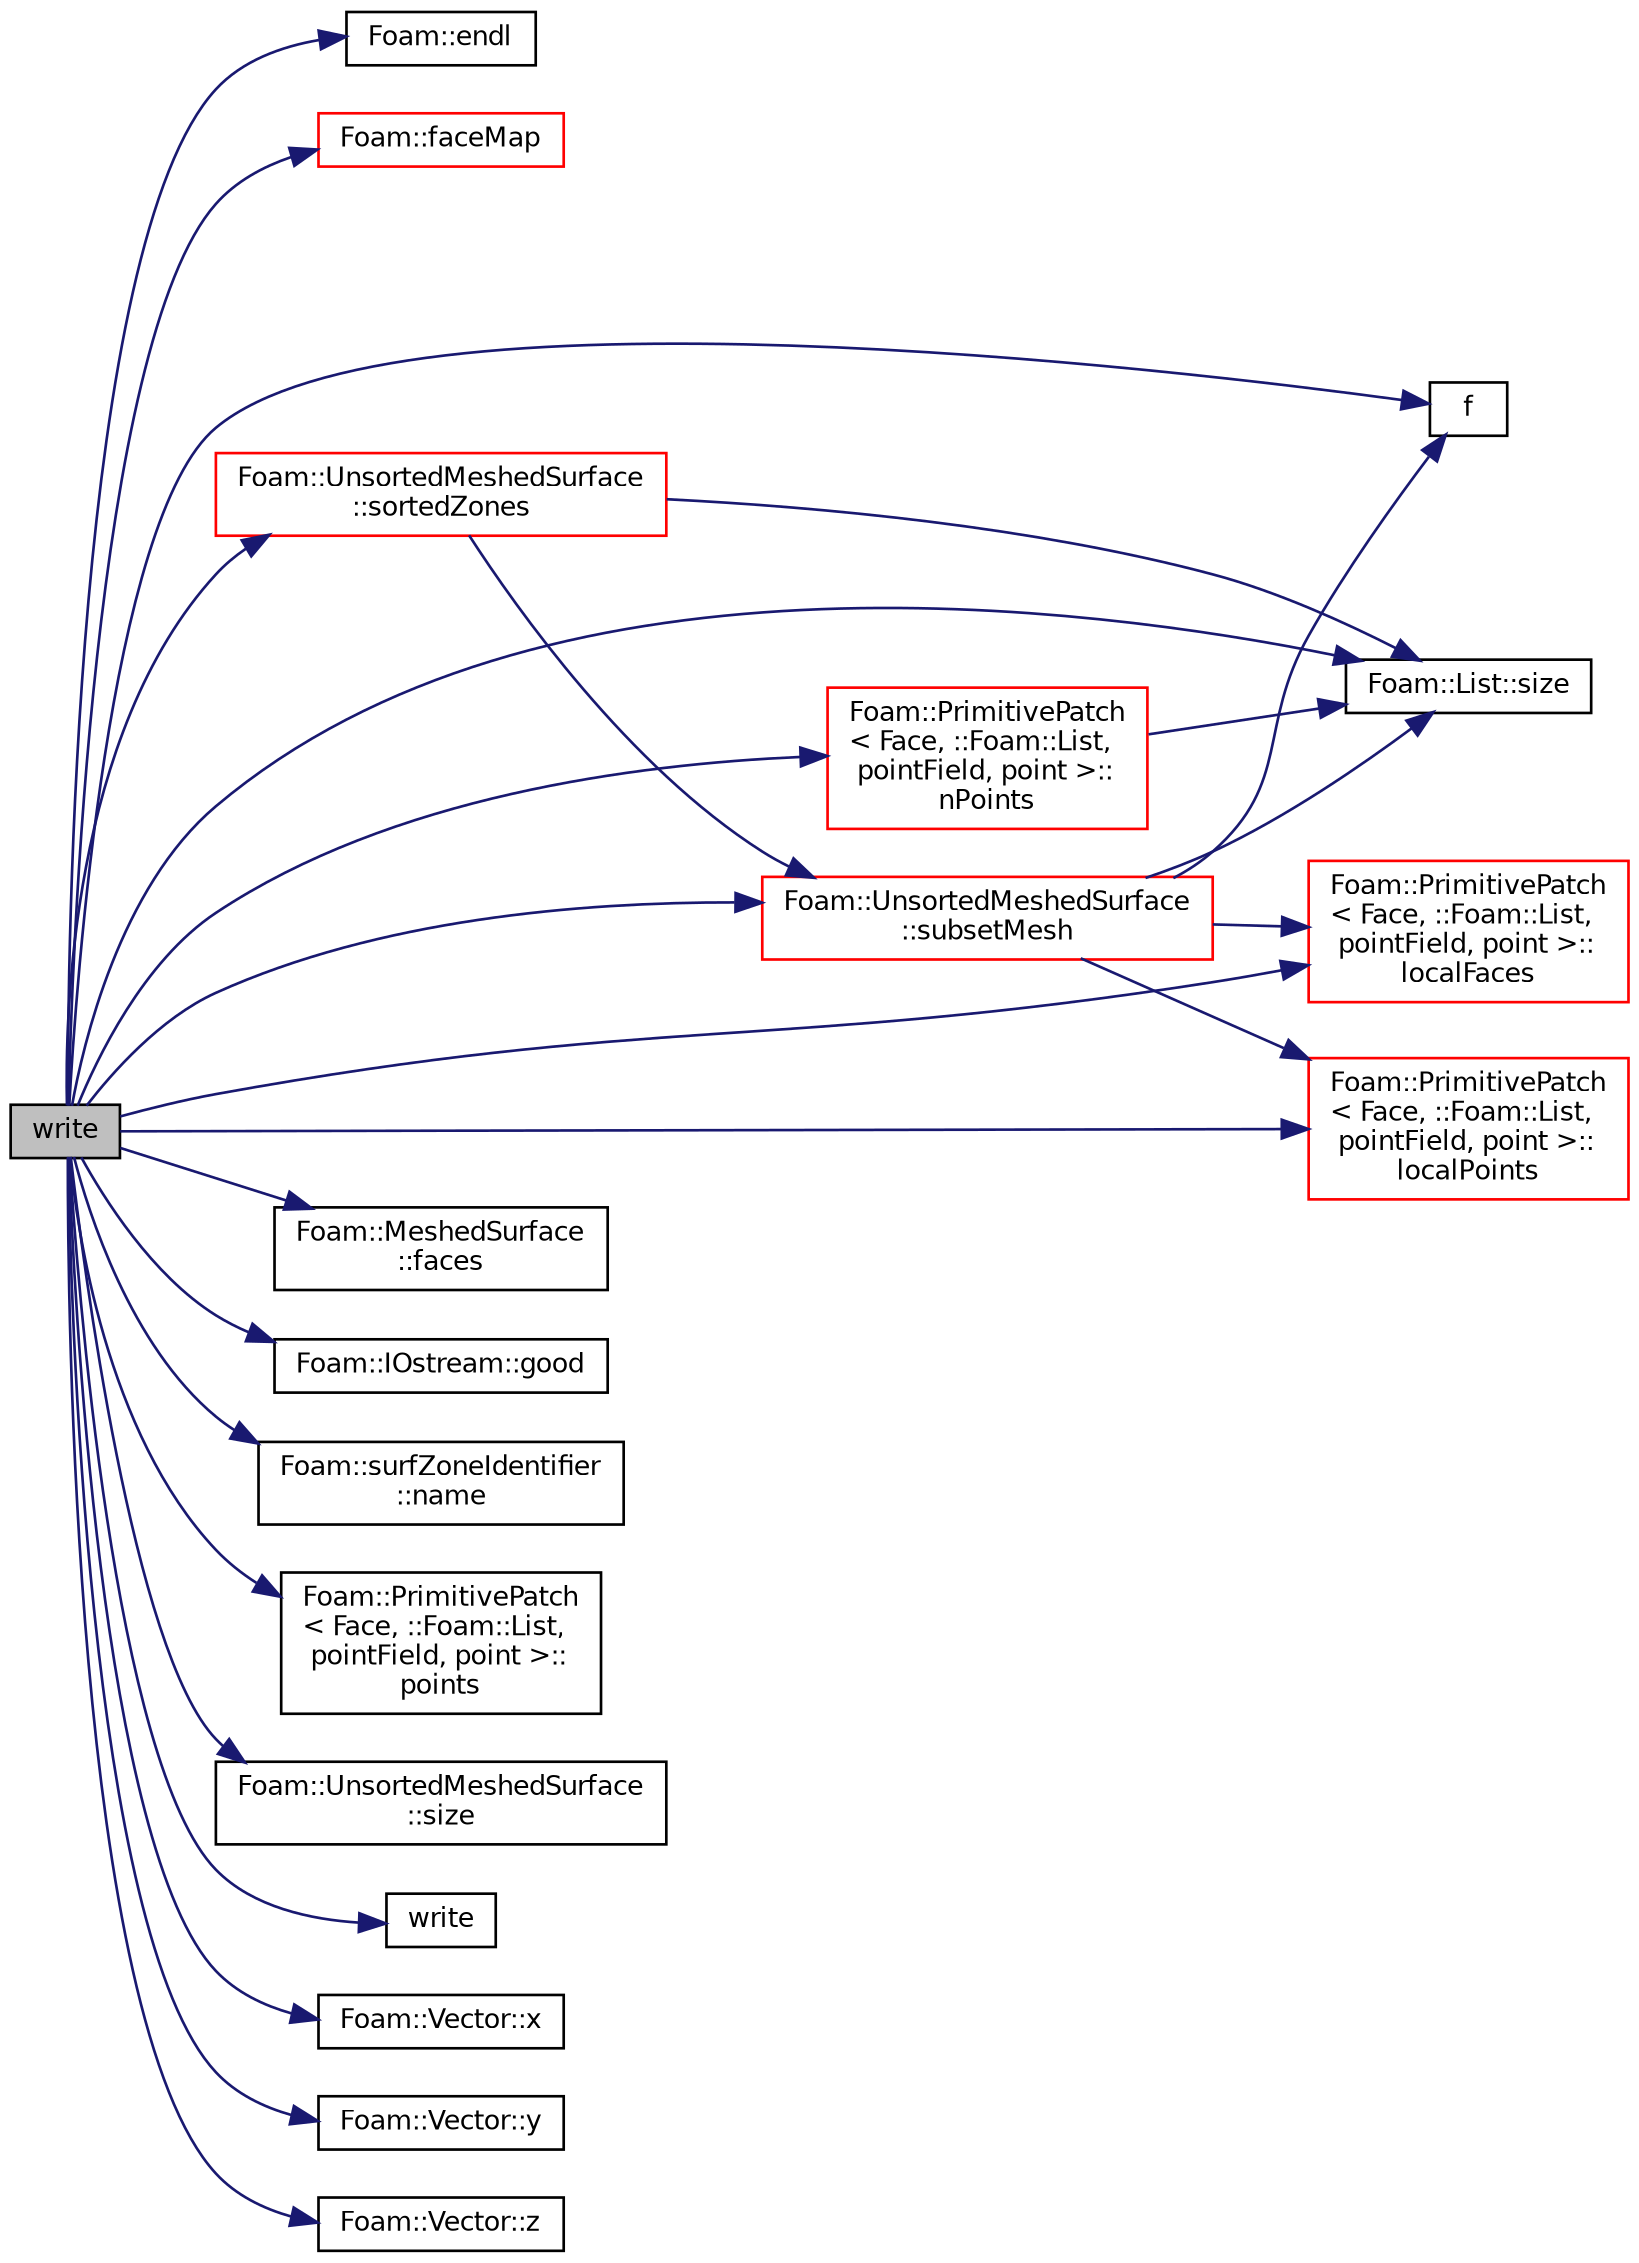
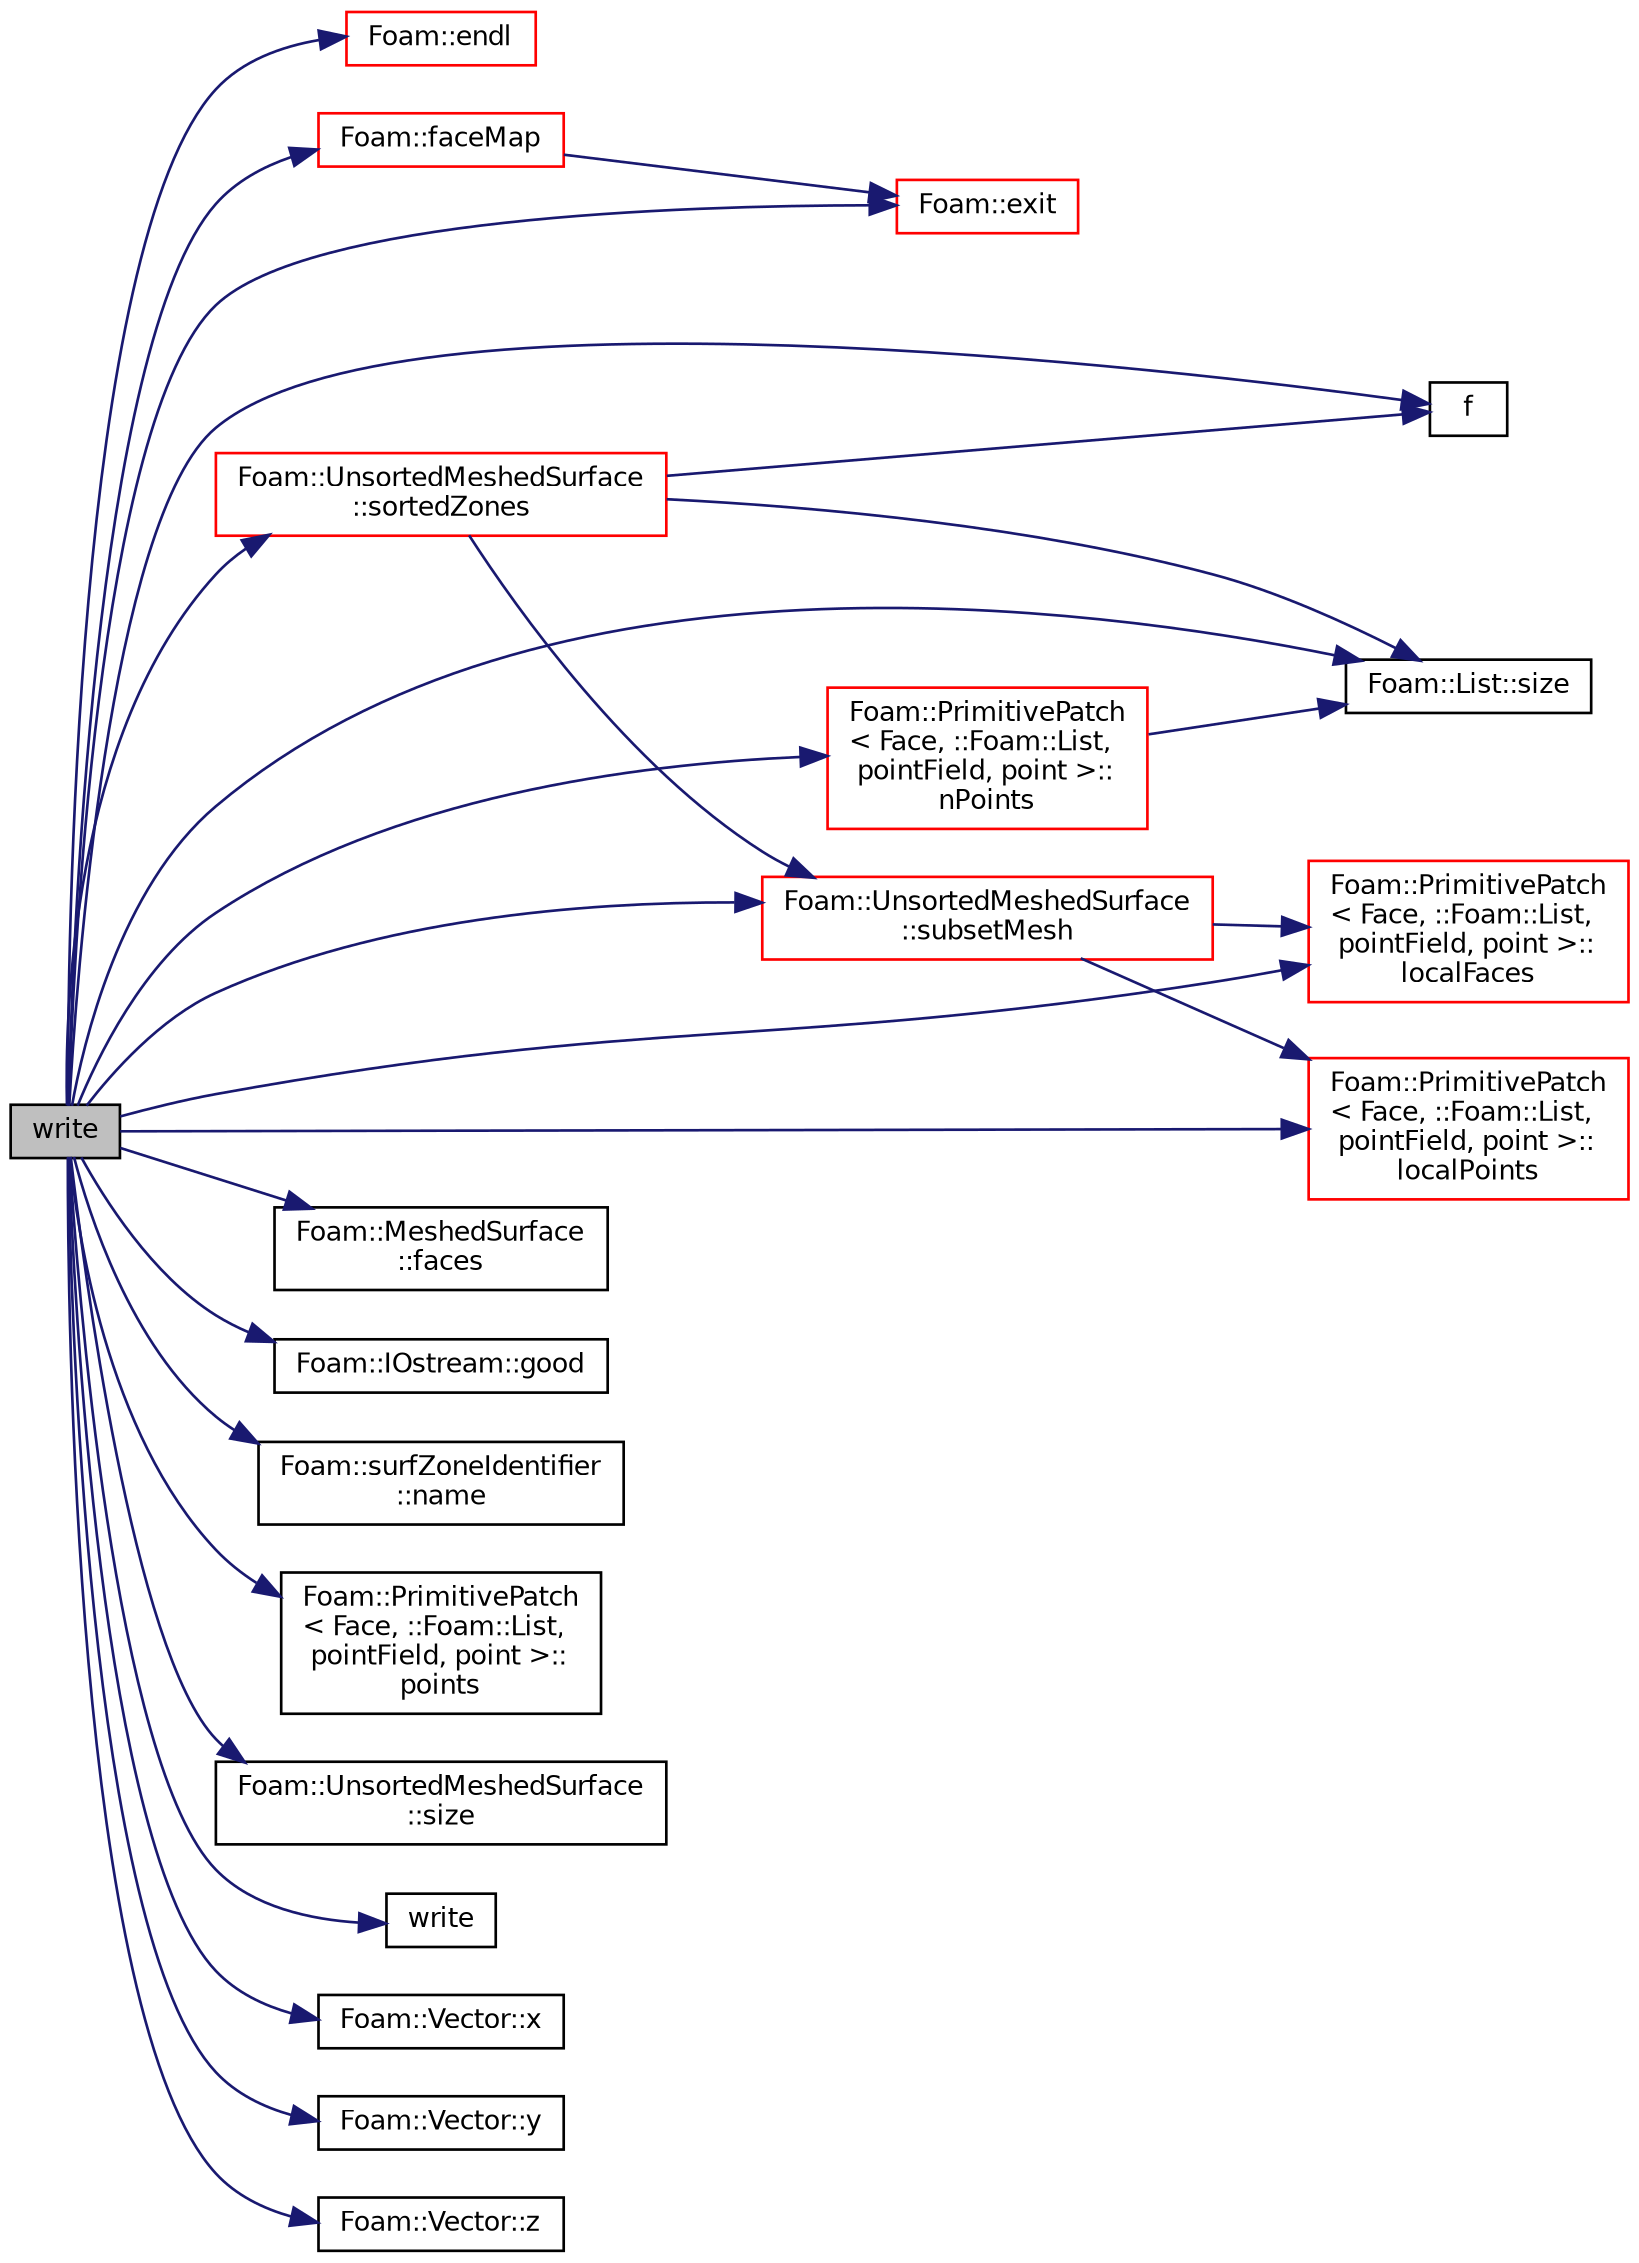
(441, 39) -> (441, 39)
none -> (987, 207)
(1293, 668) -> (1035, 445)
(1284, 813) -> none
